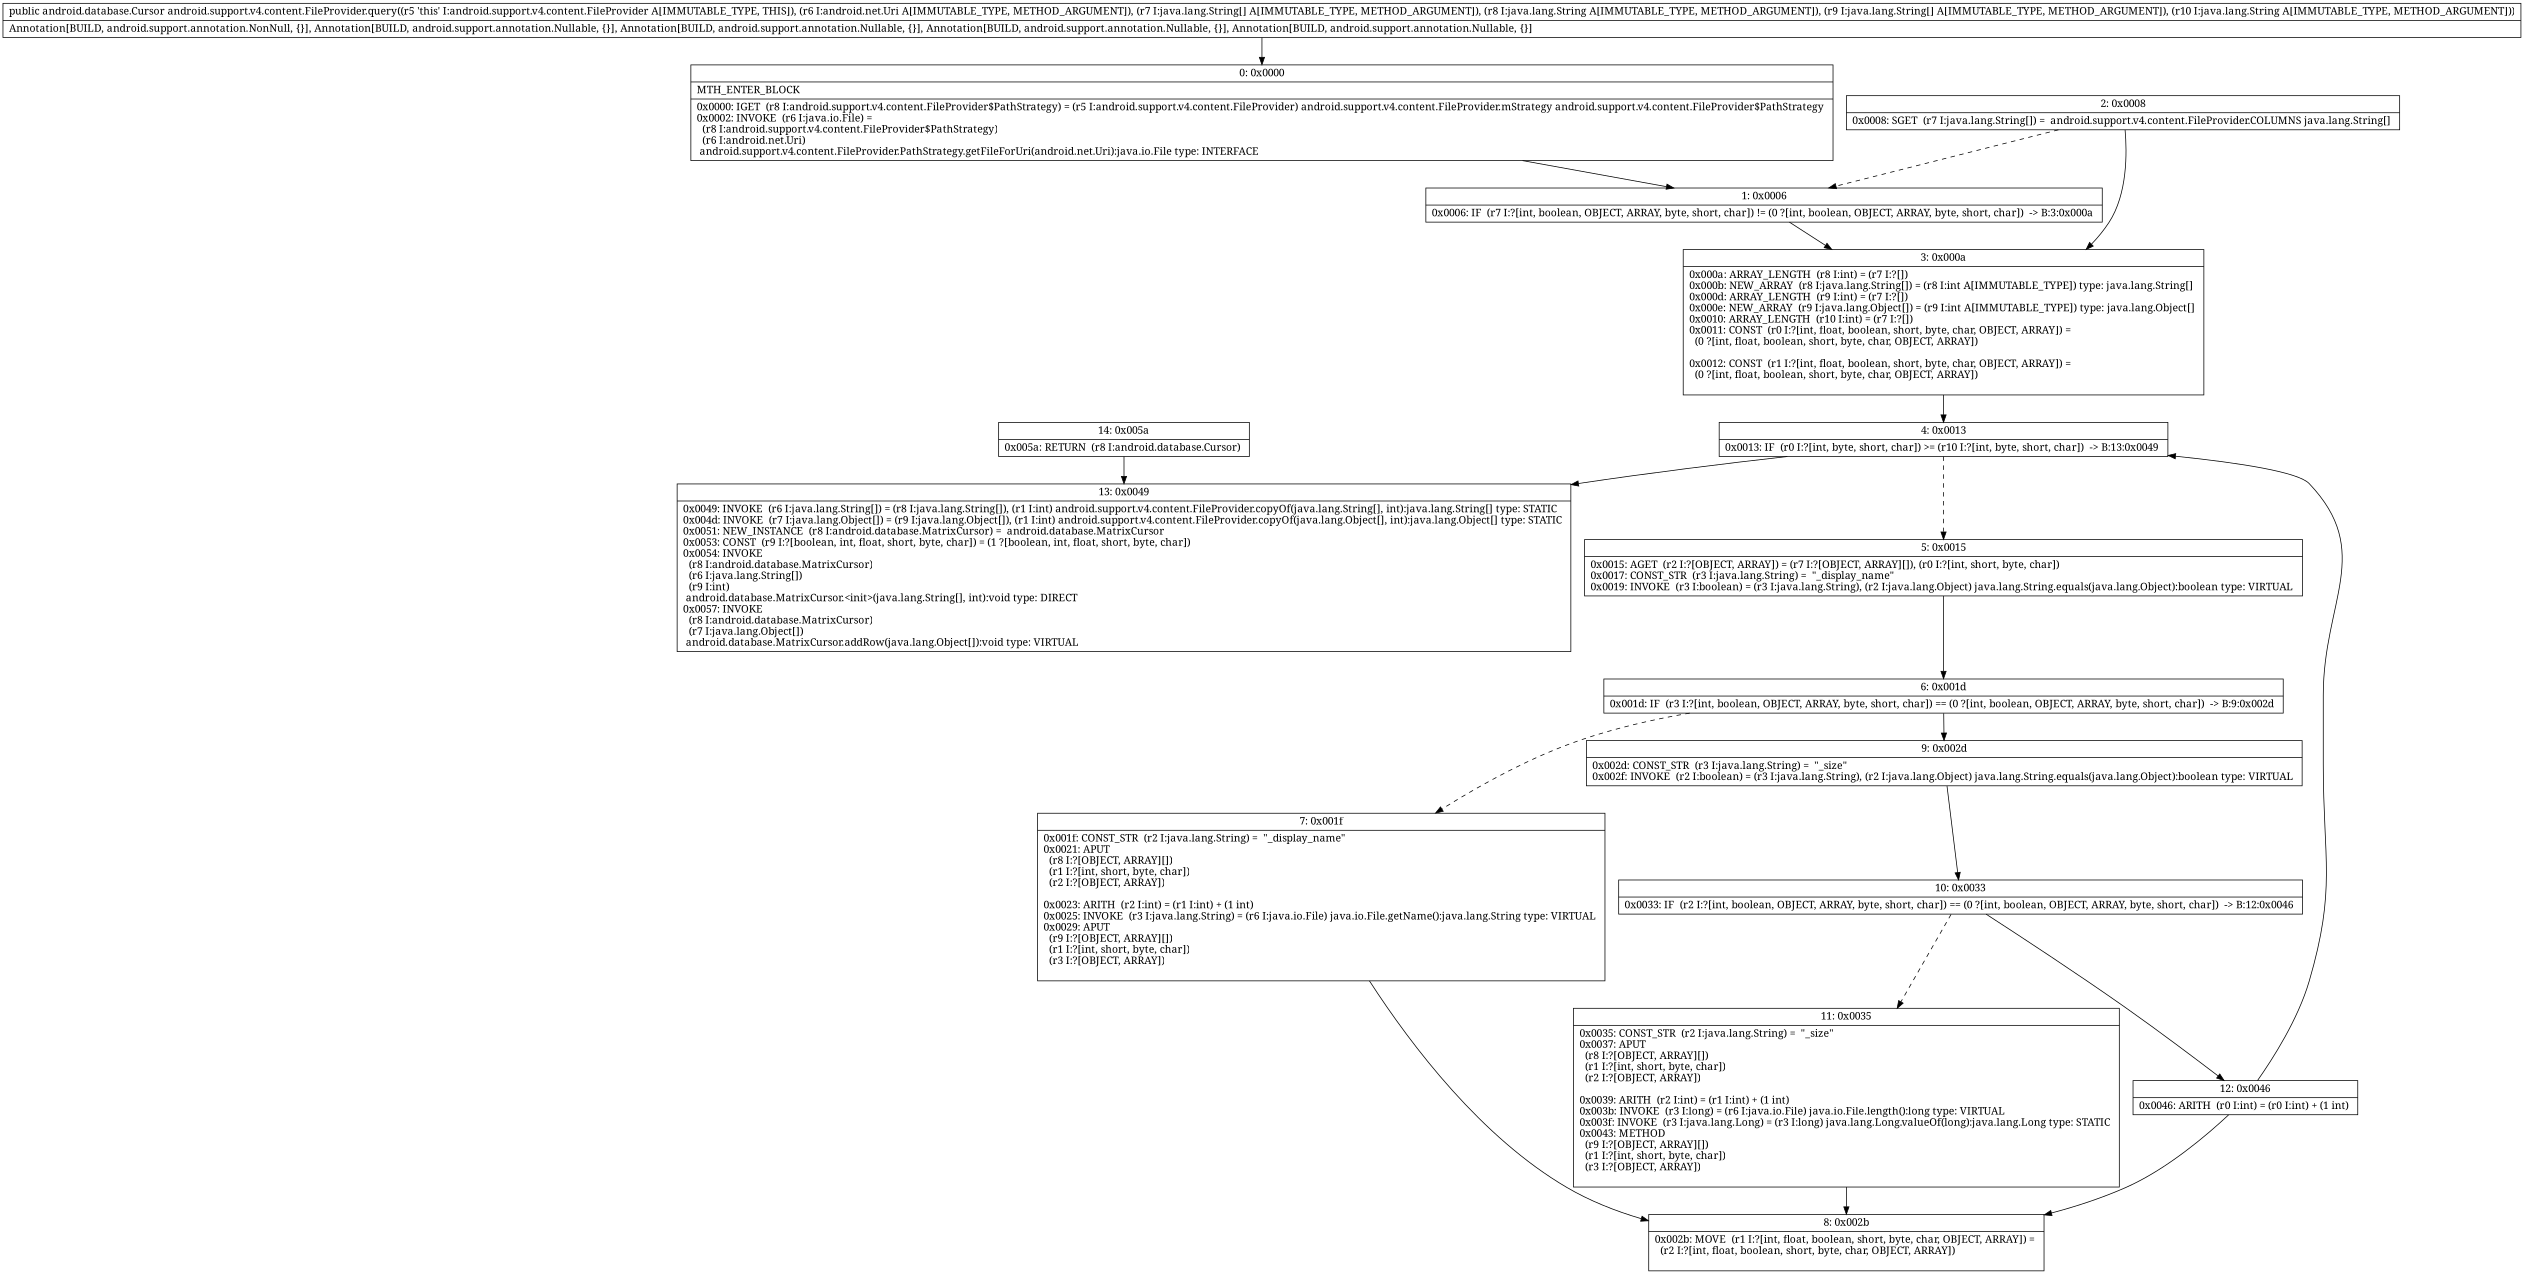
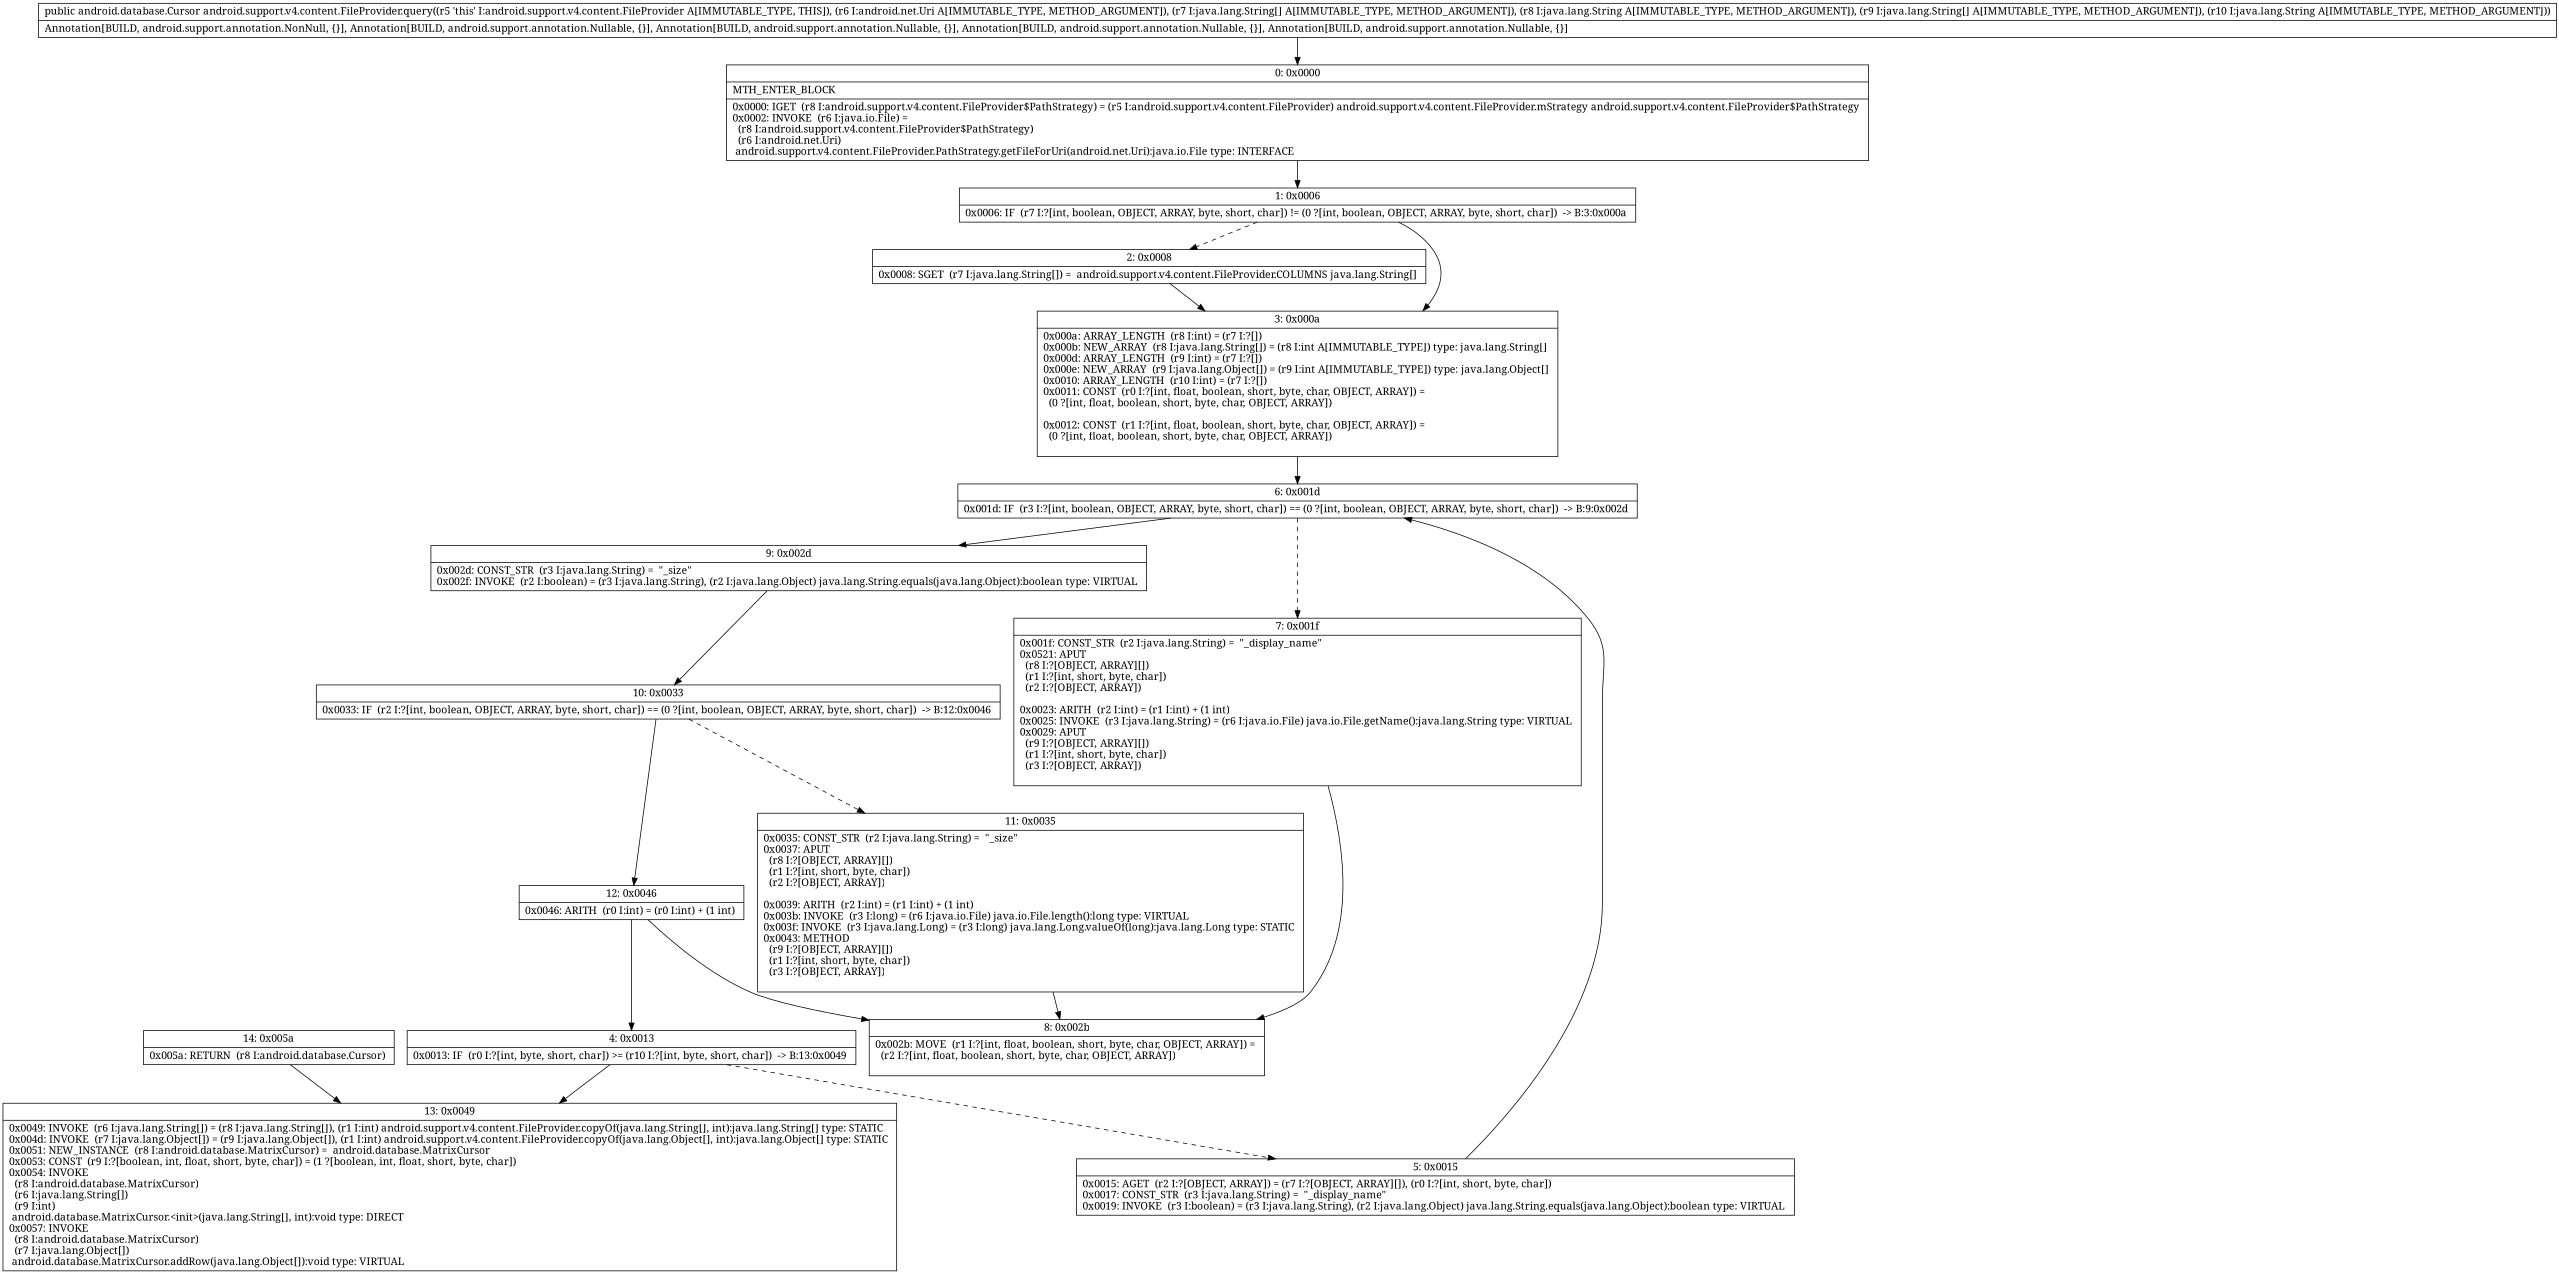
(1947, 158) -> (1227, 234)
(1944, 405) -> (1298, 466)
(1079, 850) -> (1056, 655)
